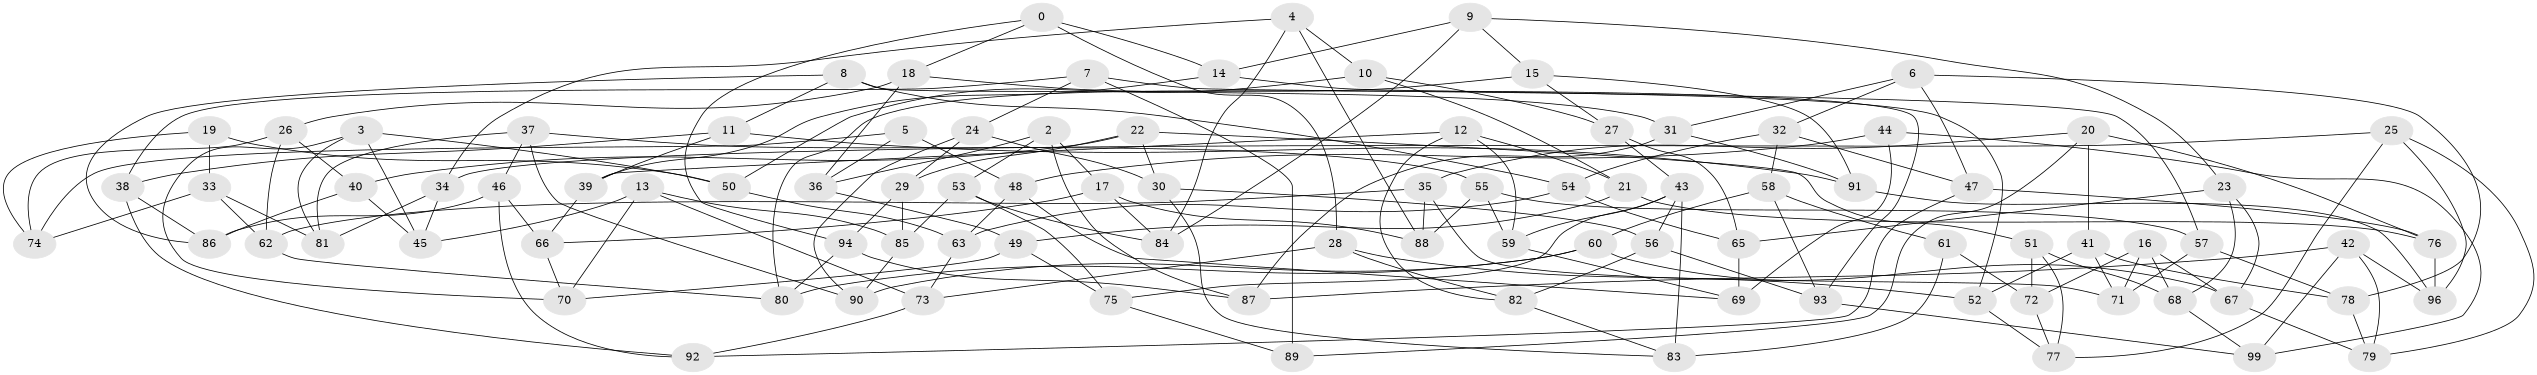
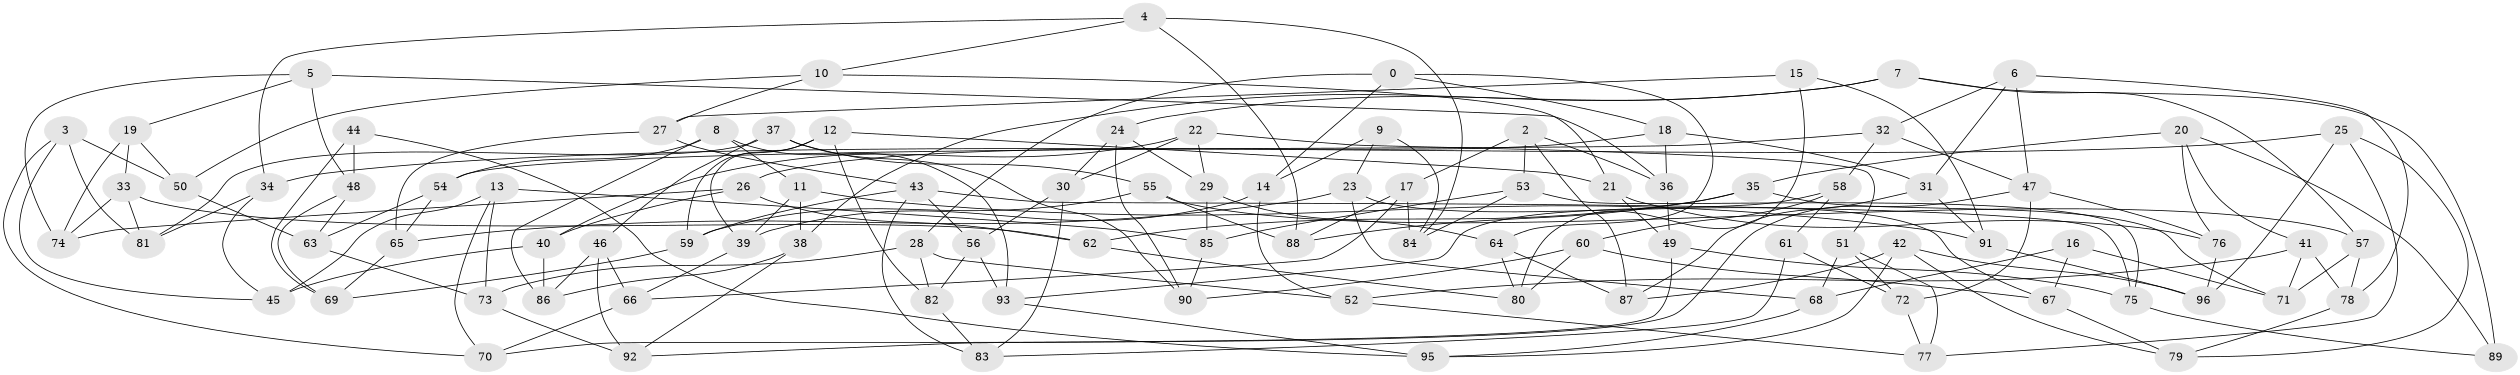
(1501, 46) -> none
none -> (221, 102)
(846, 244) -> (1497, 244)
(2087, 273) -> (1975, 285)
(2255, 358) -> (1428, 358)
